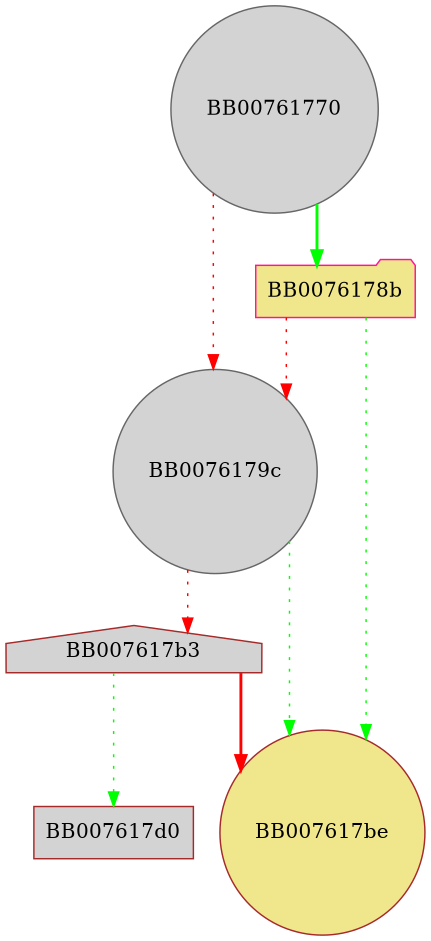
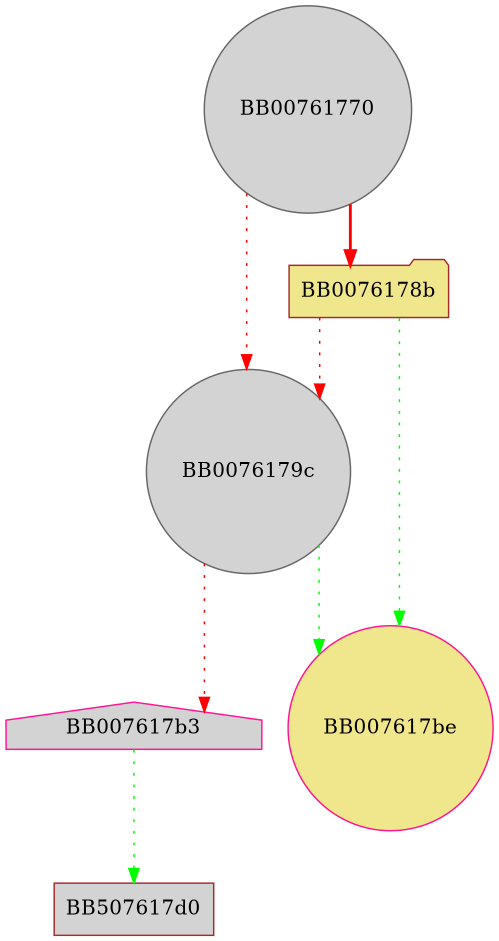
(317, 227) -> (350, 227)
(335, 291) -> (369, 291)
(134, 652) -> (134, 728)
(241, 714) -> none
(114, 833) -> (134, 909)
(322, 833) -> (391, 728)
